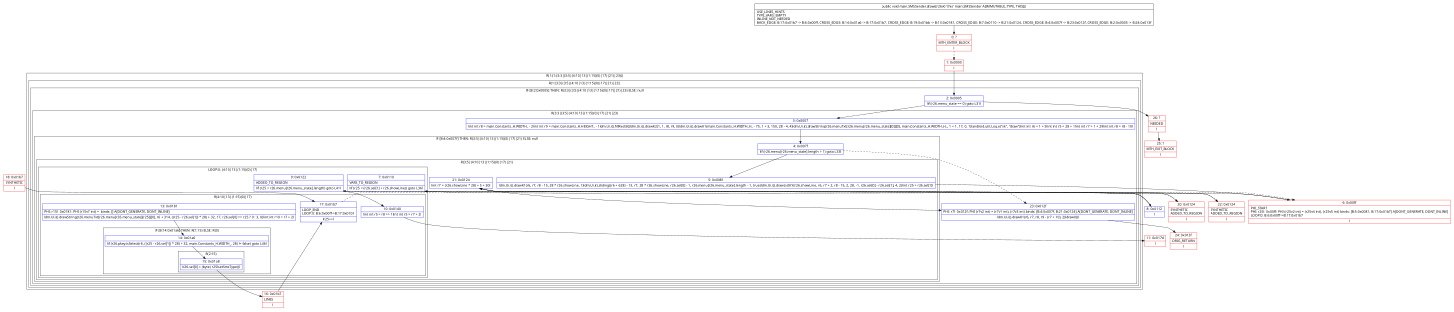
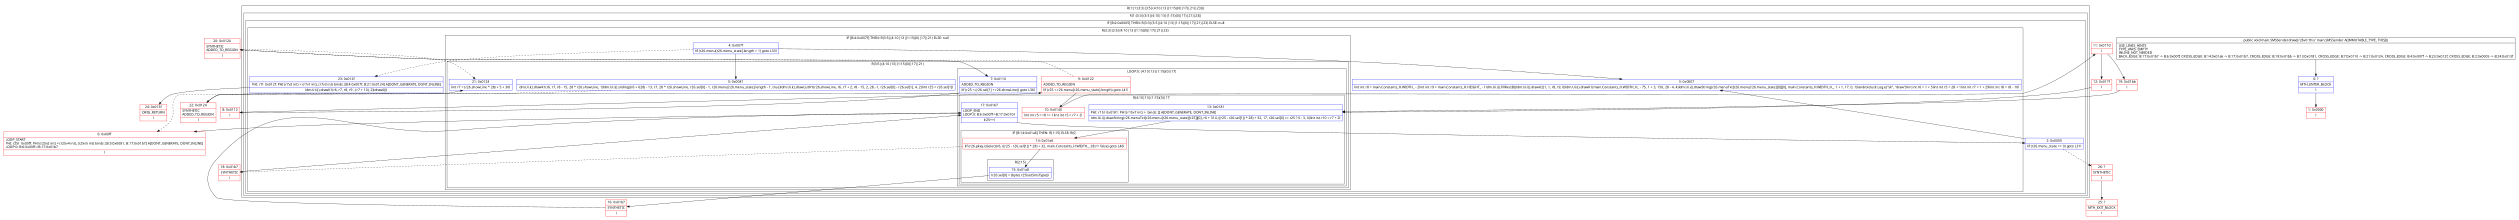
(954, 43) -> (2316, 85)
(954, 54) -> (2316, 99)
(954, 82) -> (1520, 136)
none -> (2102, 85)
none -> (2127, 85)
(1065, 105) -> (2076, 157)
(1157, 124) -> (2102, 173)
(800, 135) -> (1200, 56)
none -> (603, 159)
(299, 183) -> (1086, 85)
(364, 183) -> (977, 85)
(1112, 188) -> (373, 93)
(816, 192) -> (579, 118)
(821, 192) -> (583, 94)
(831, 192) -> (359, 53)
(859, 193) -> (615, 60)
(709, 205) -> none
(1259, 208) -> (16, 140)
(392, 212) -> (1053, 113)
(1154, 212) -> (230, 113)
(187, 241) -> (1045, 144)
(269, 300) -> (616, 208)
